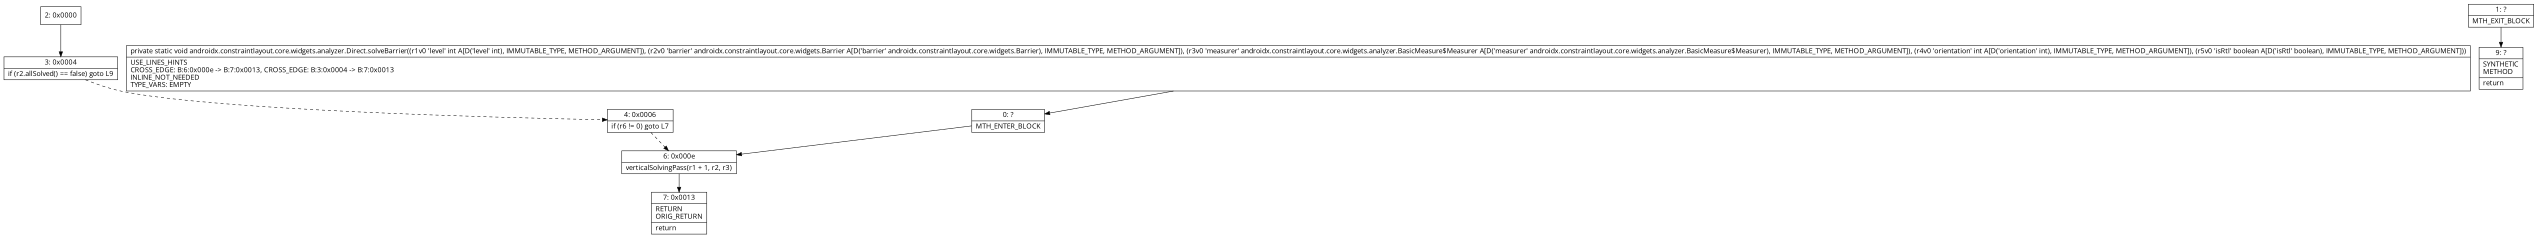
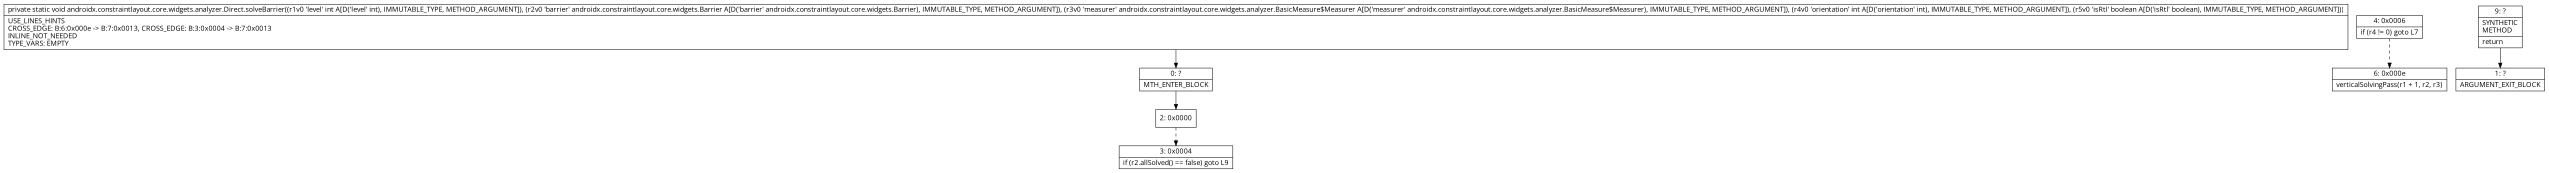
(2501, 21) -> (2500, 85)
(2501, 35) -> (2500, 55)
(61, 38) -> (1176, 134)
(343, 111) -> none
(640, 126) -> (2390, 32)
(857, 140) -> (1176, 98)
(679, 213) -> none
